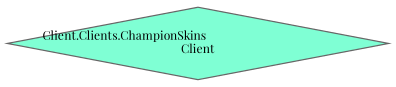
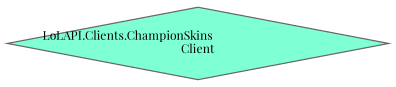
(198, 43) -> (198, 43)
